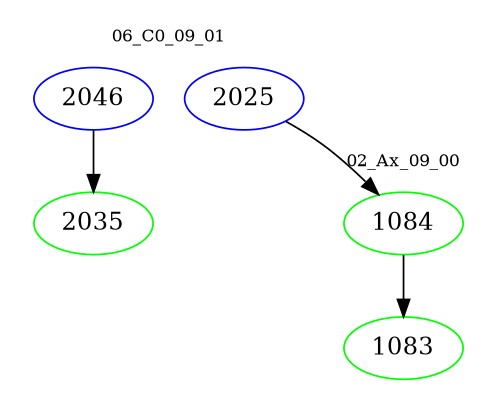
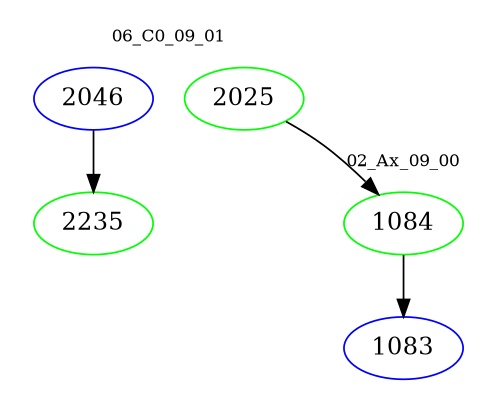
(244, 99) -> (244, 99)
(94, 223) -> (94, 223)
(404, 348) -> (404, 348)
